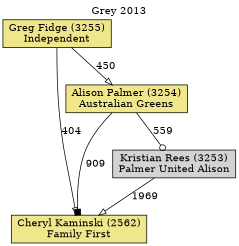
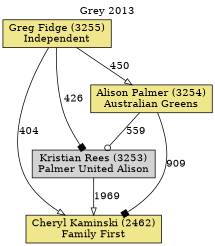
none -> (60, 98)
(79, 229) -> (94, 229)
